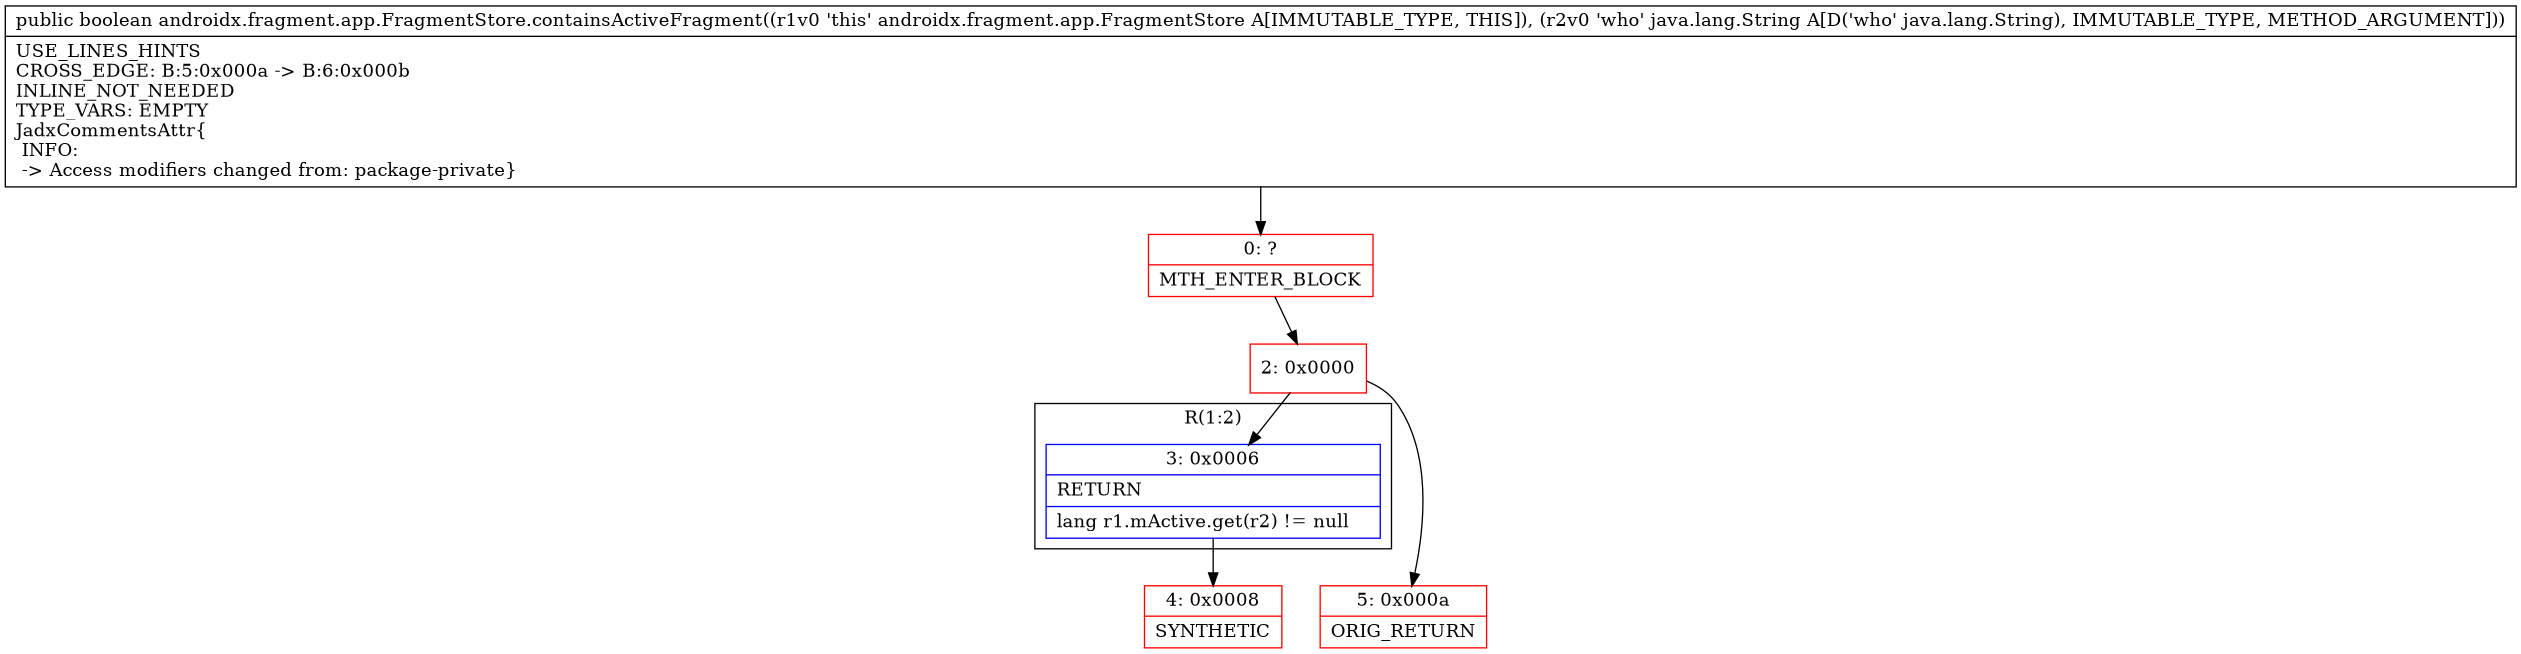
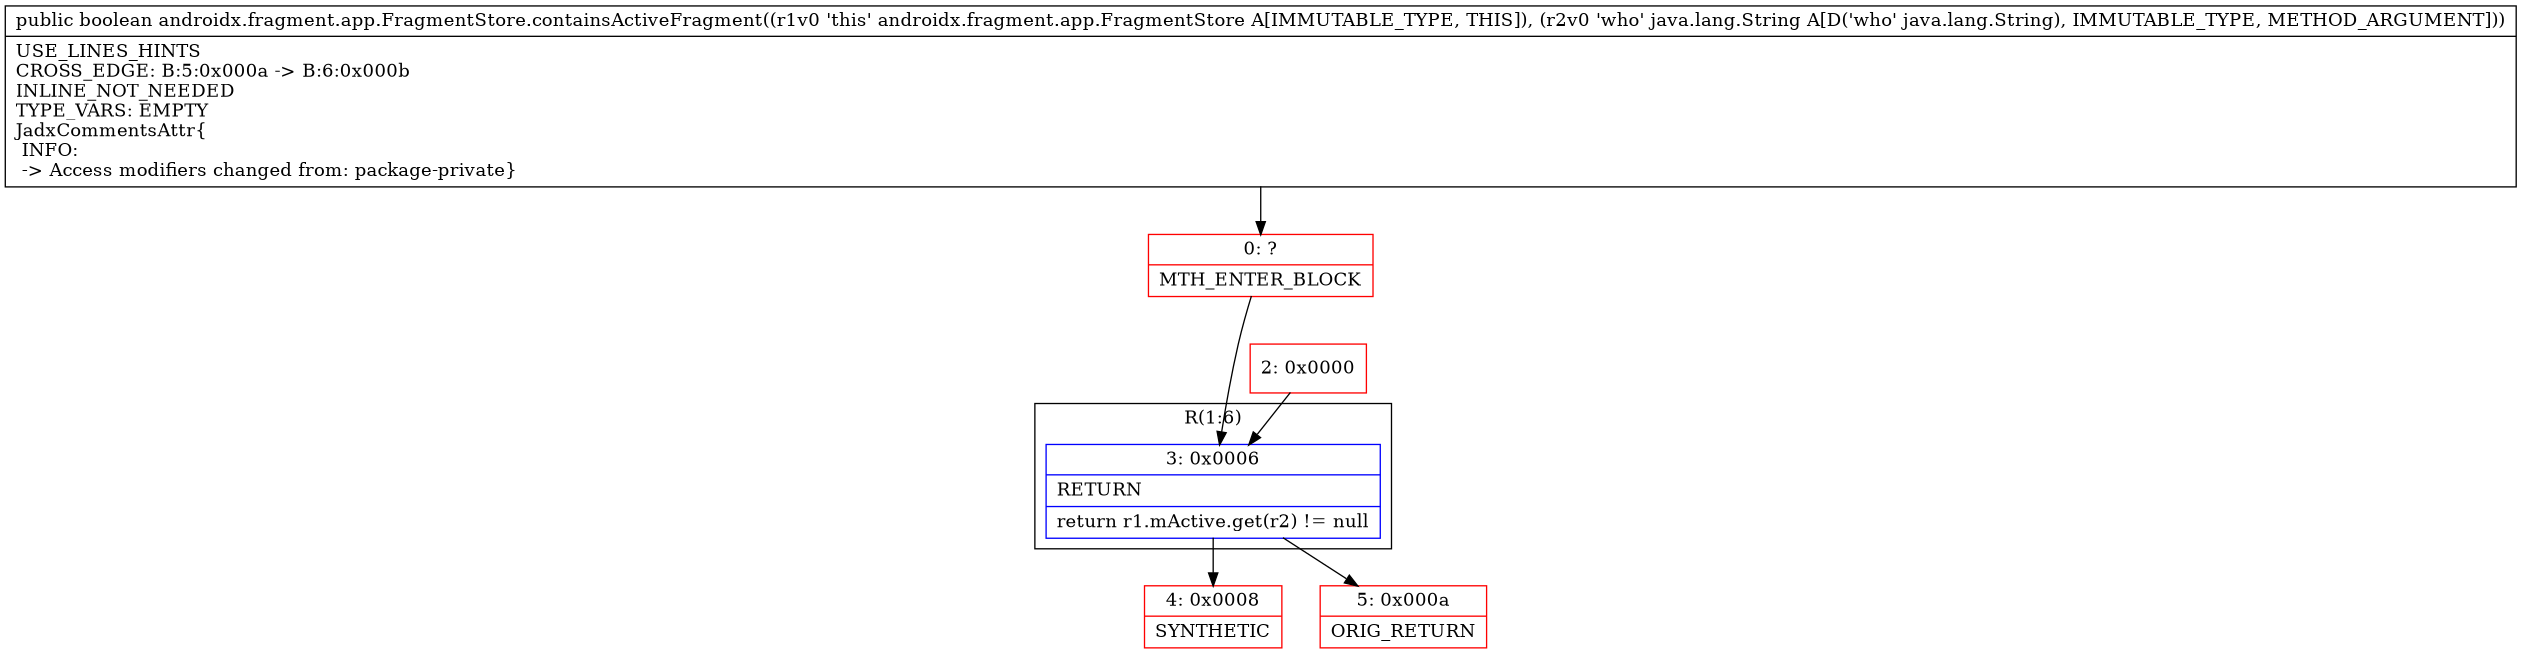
(1283, 314) -> (1234, 363)
(1213, 419) -> (1213, 419)
(1421, 467) -> (1315, 558)
(1203, 522) -> (1213, 522)
